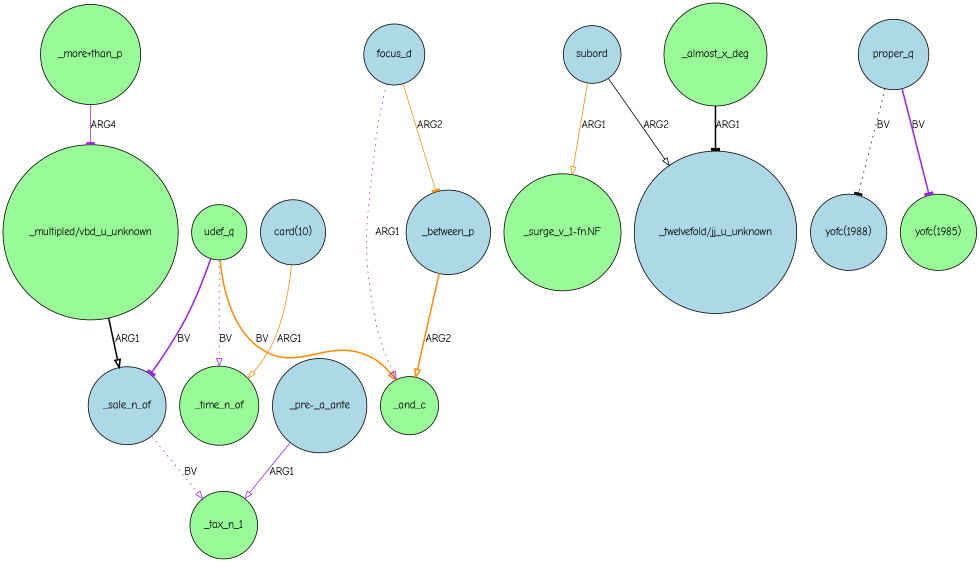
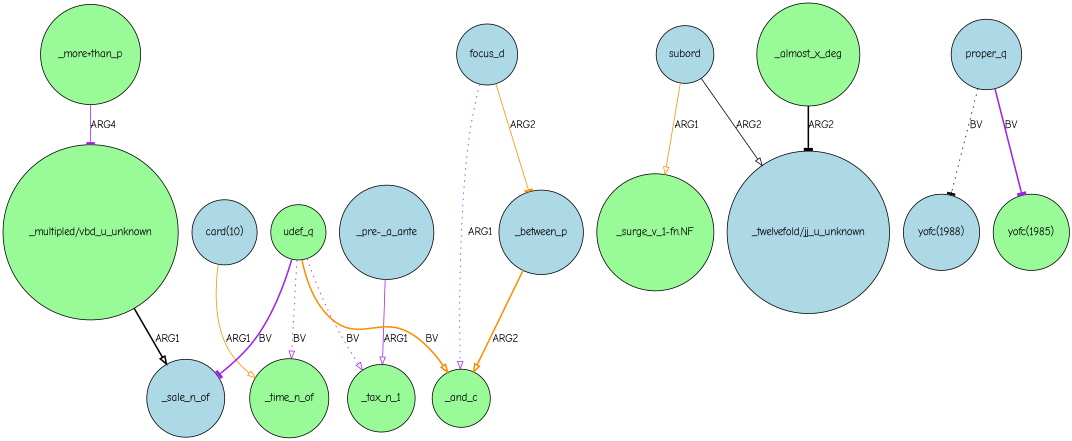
(728, 125) -> (821, 125)
(175, 465) -> (325, 305)
